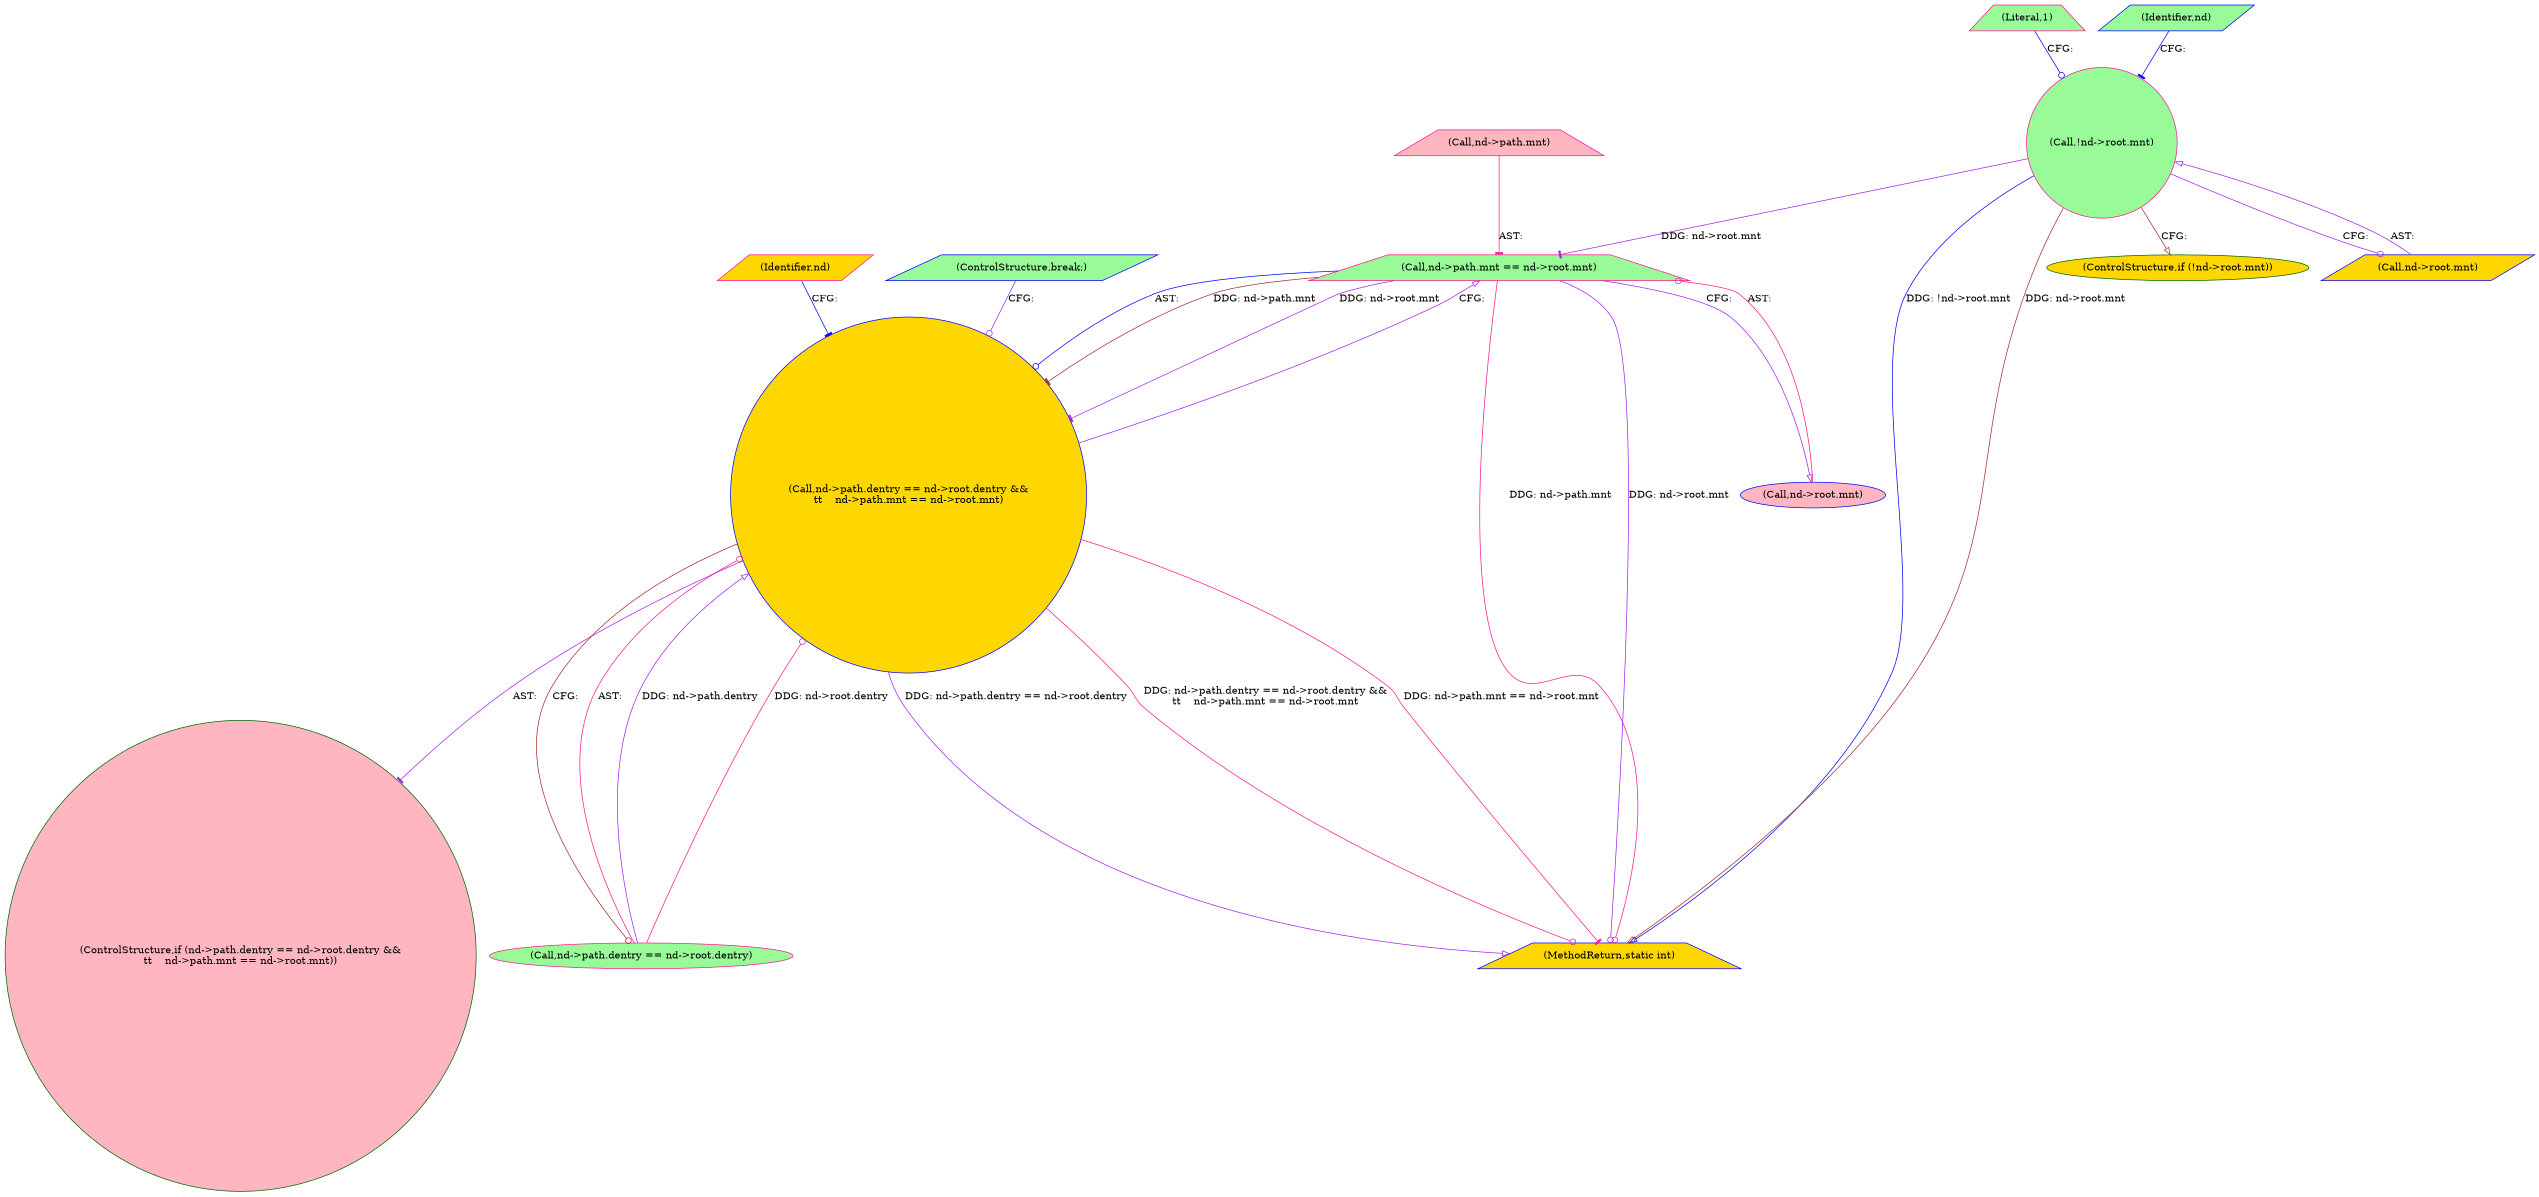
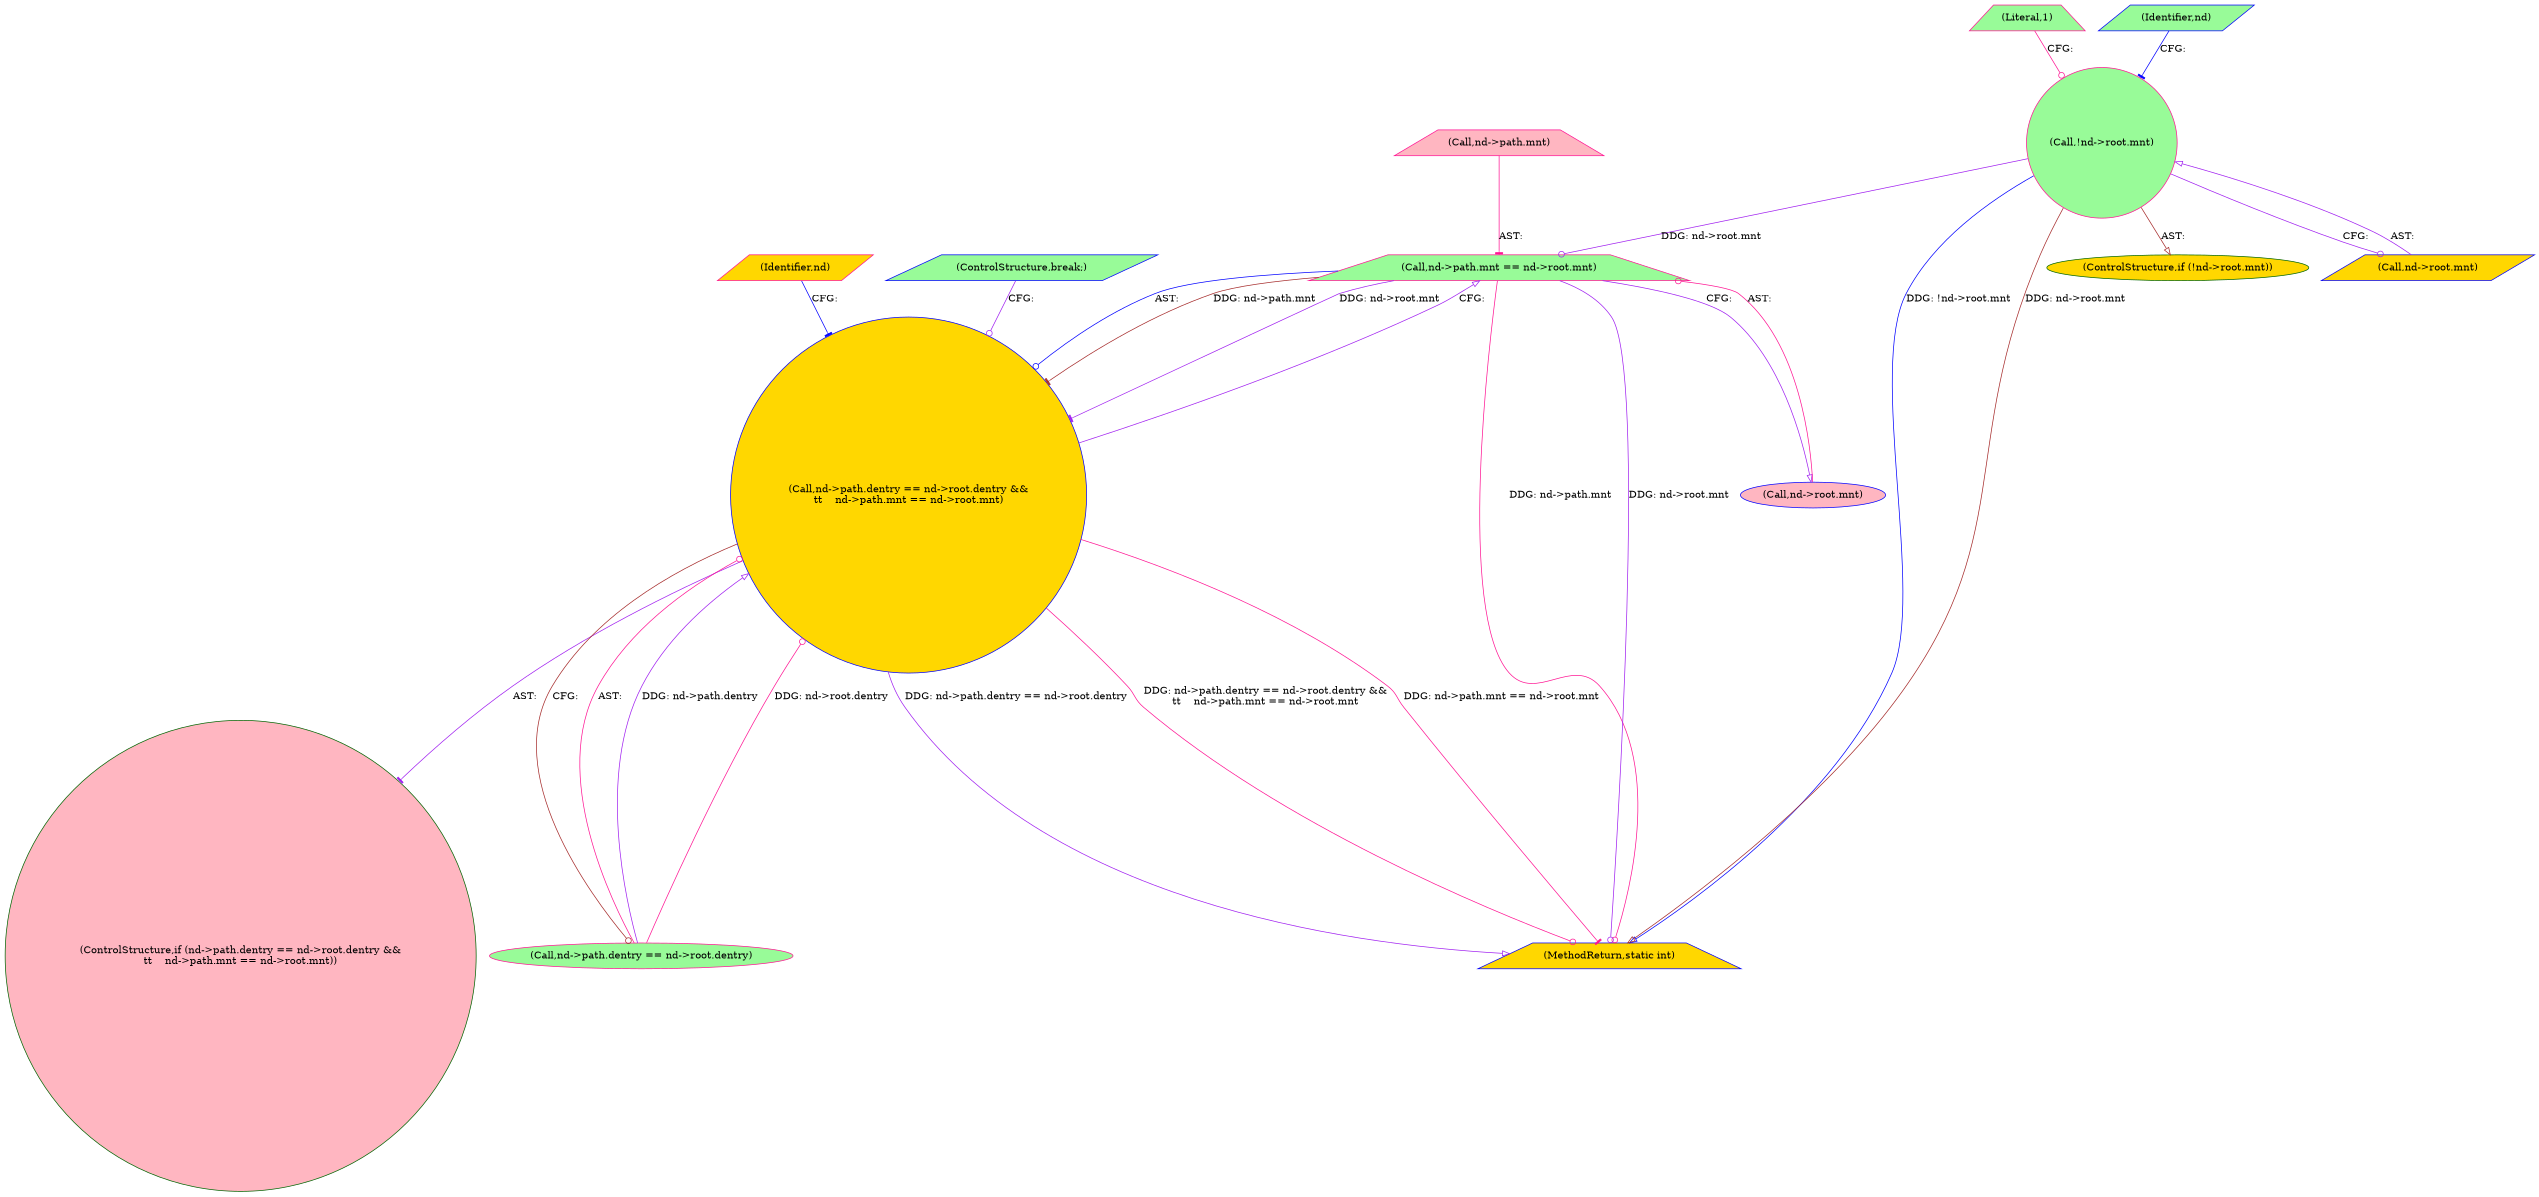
(2047, 52) -> (2047, 52)
(1795, 206) -> (1796, 206)
(2176, 237) -> (2175, 237)
